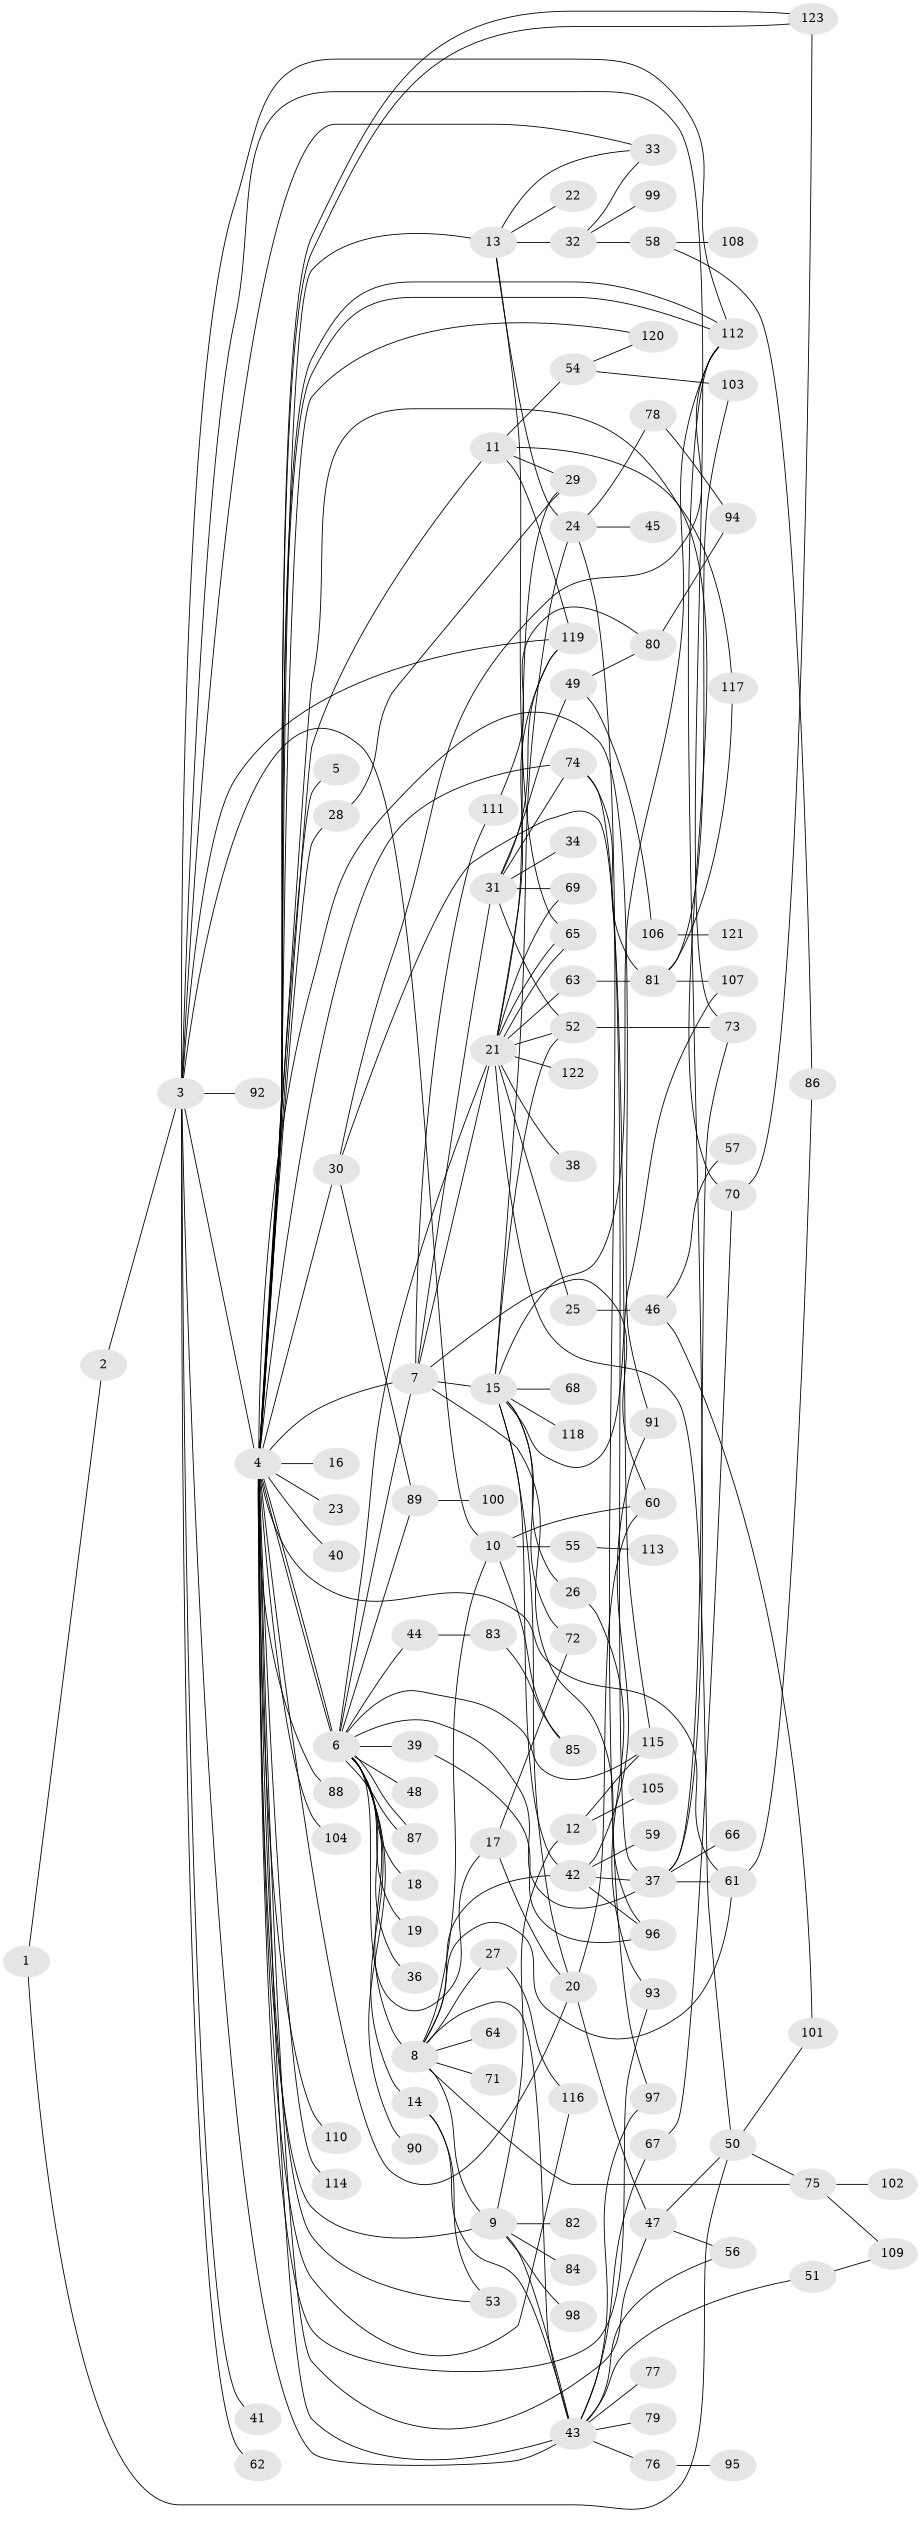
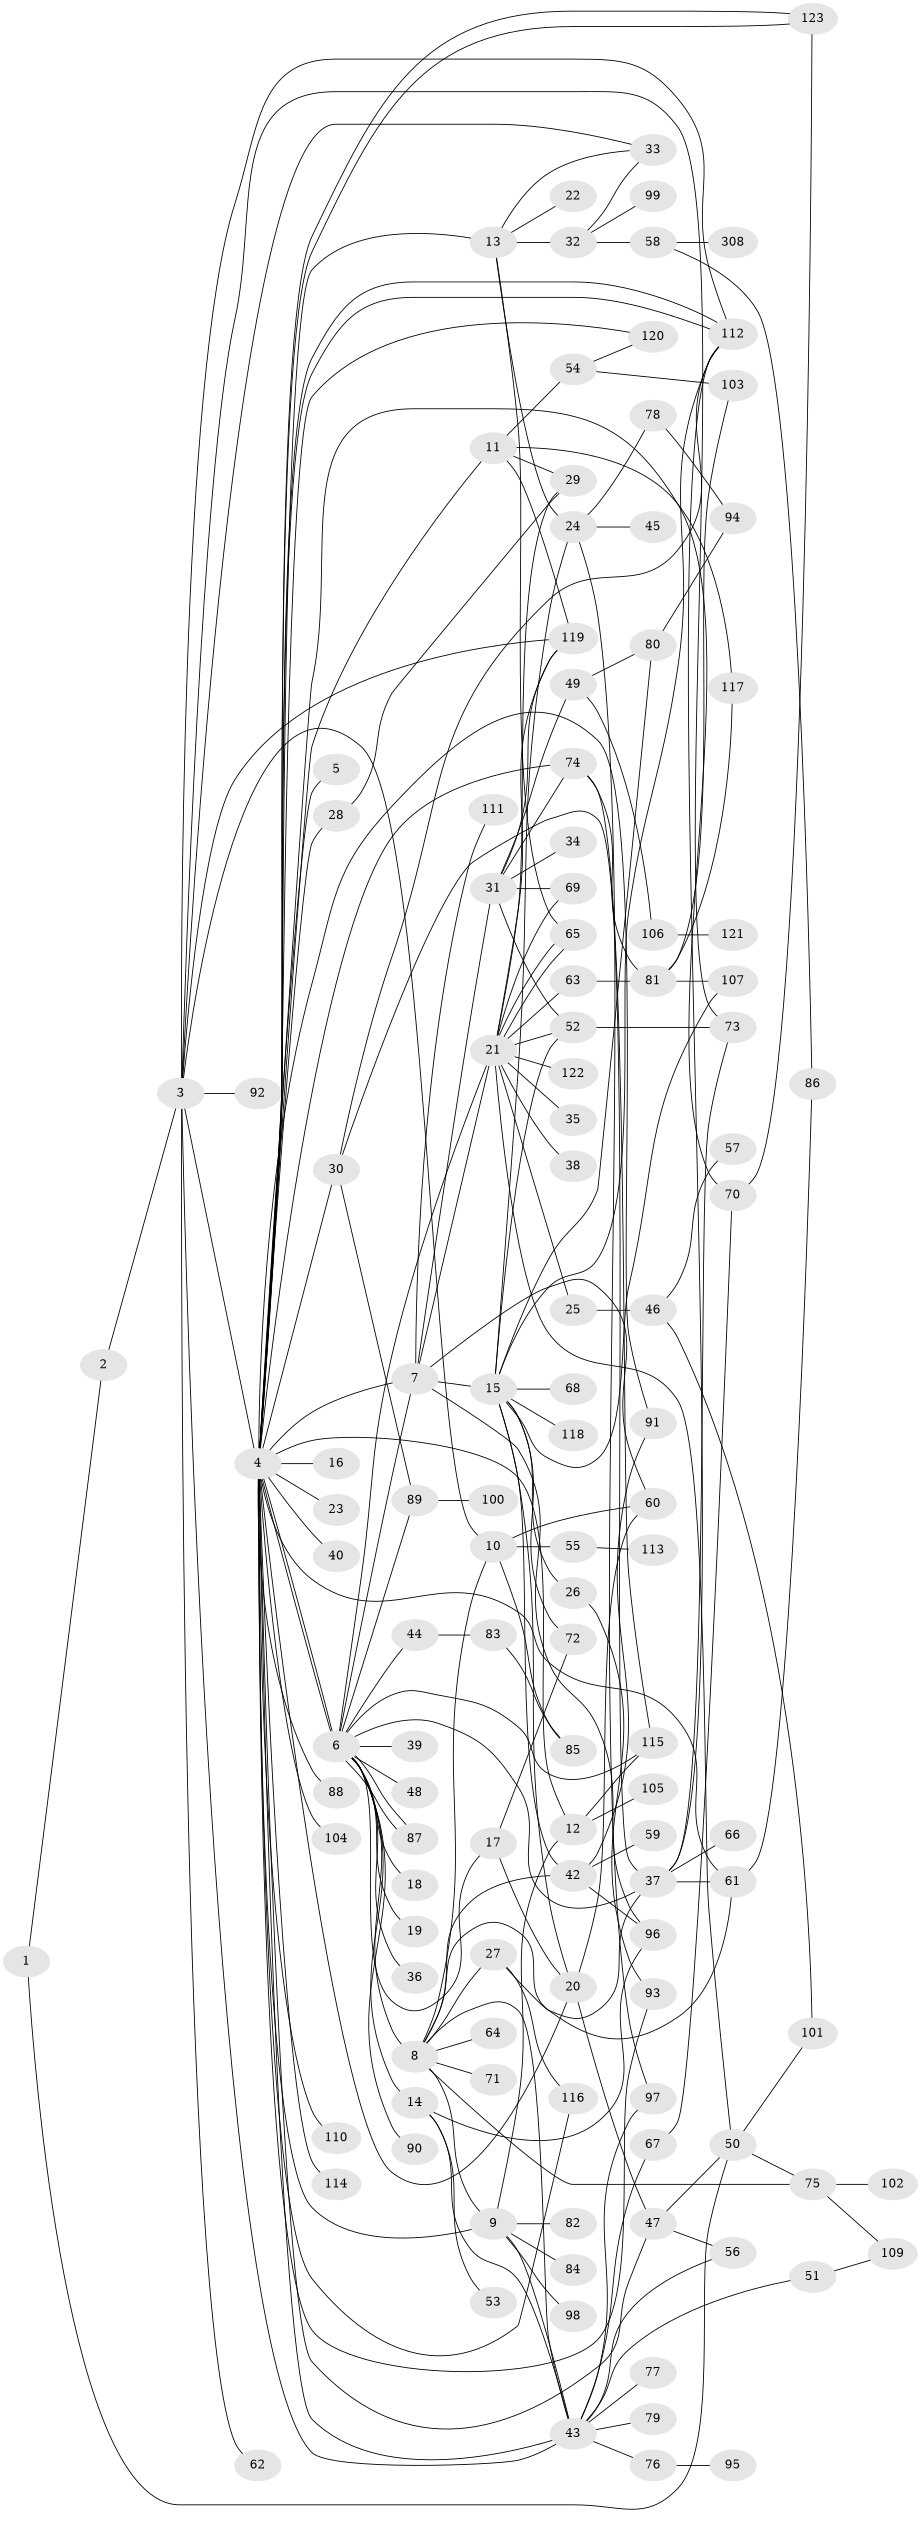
(733, 243) -> (733, 243)
(532, 634) -> (608, 1085)
none -> (573, 1120)
(522, 1828) -> (602, 2117)
(607, 1878) -> (603, 2005)
(295, 2181) -> (526, 1492)
(258, 2419) -> none
